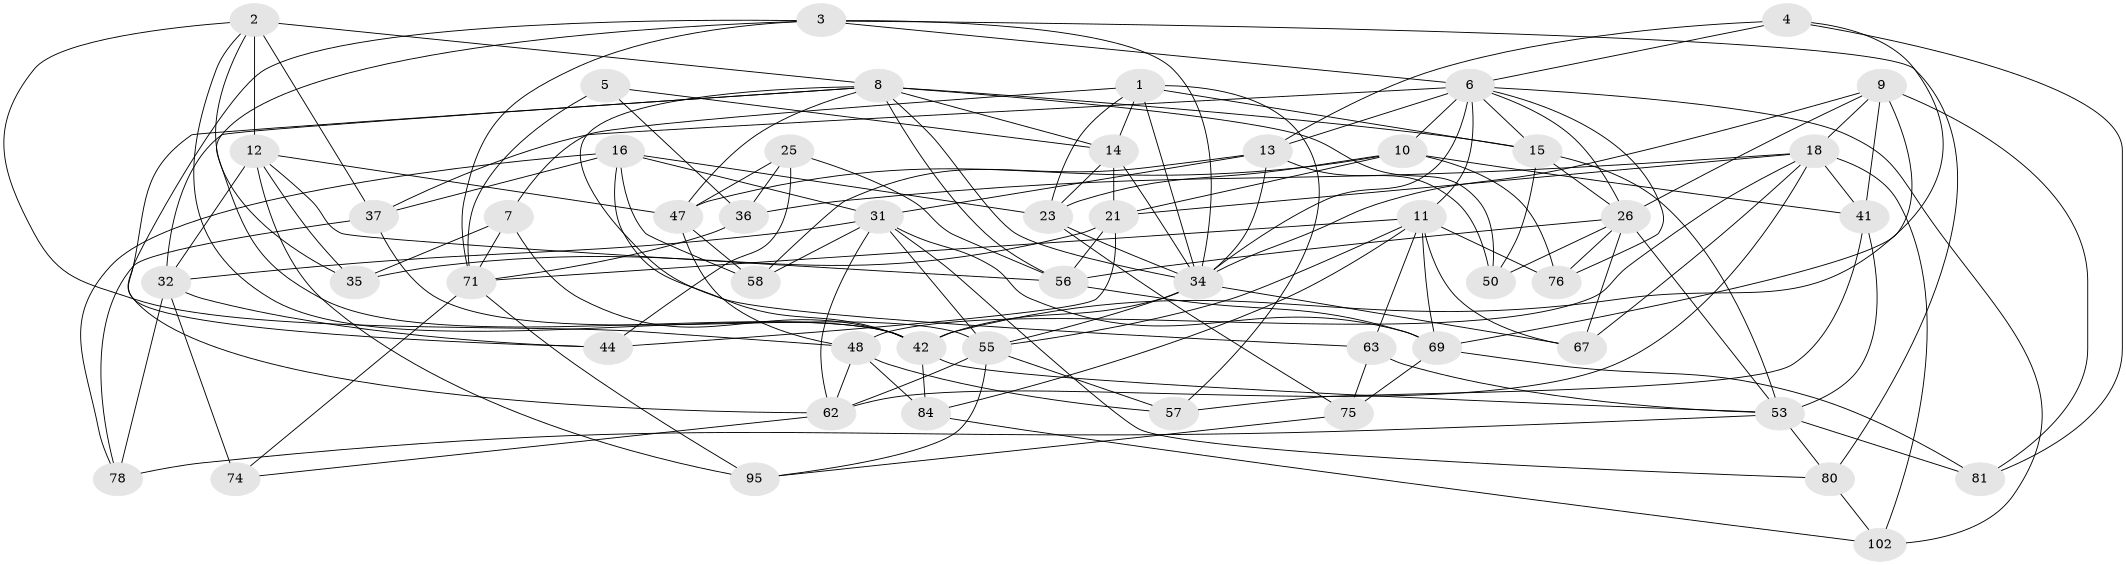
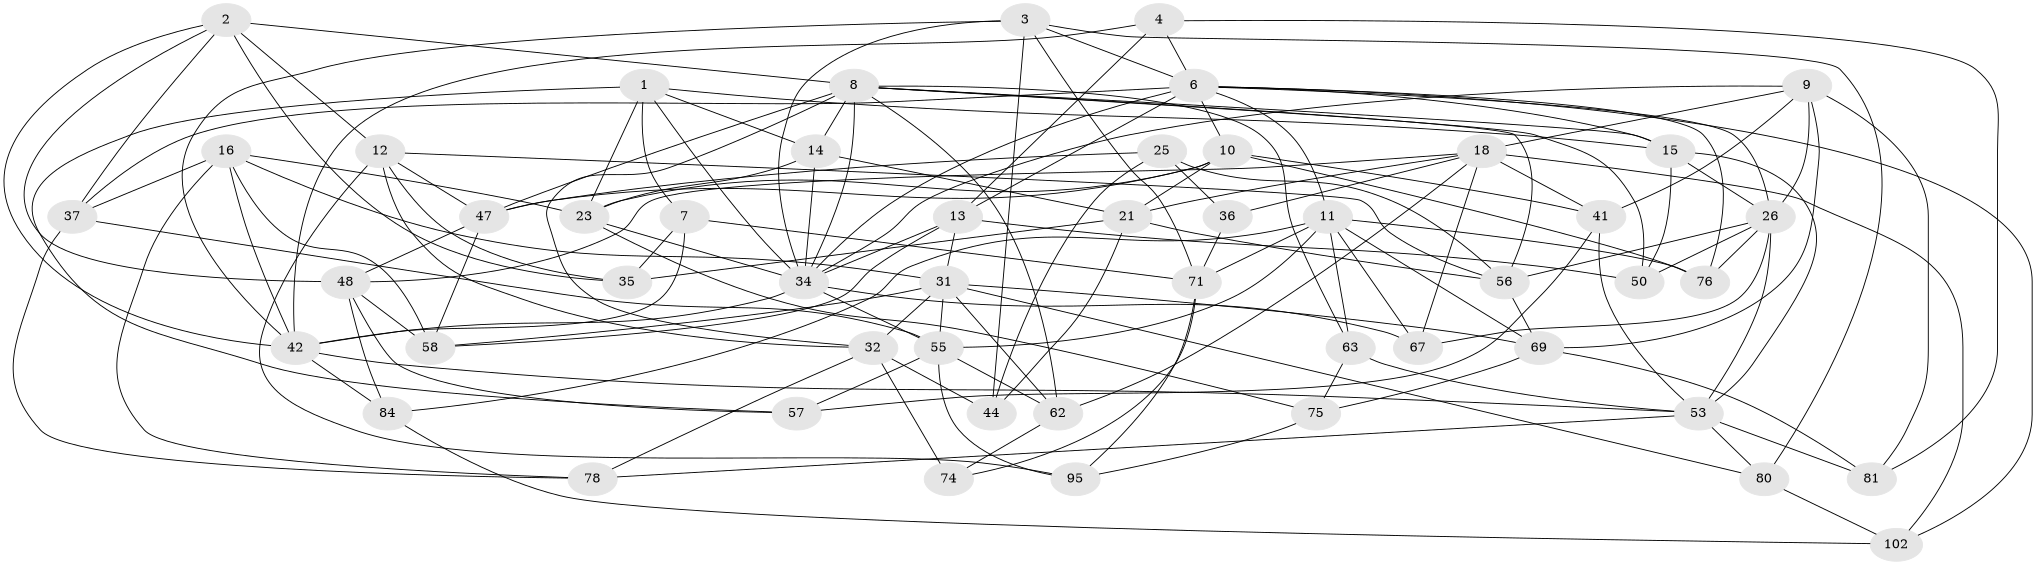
(605, 86) -> none
(844, 381) -> (388, 315)
